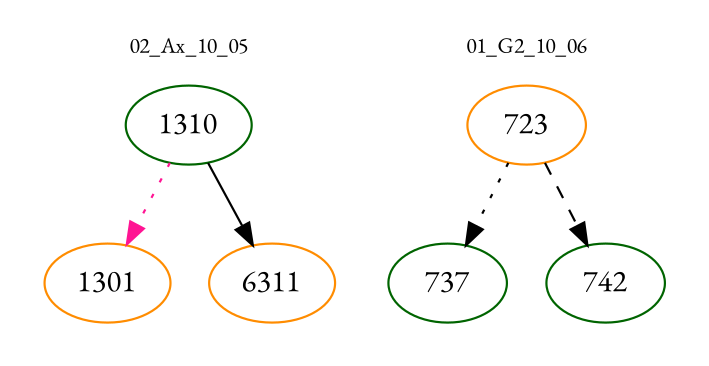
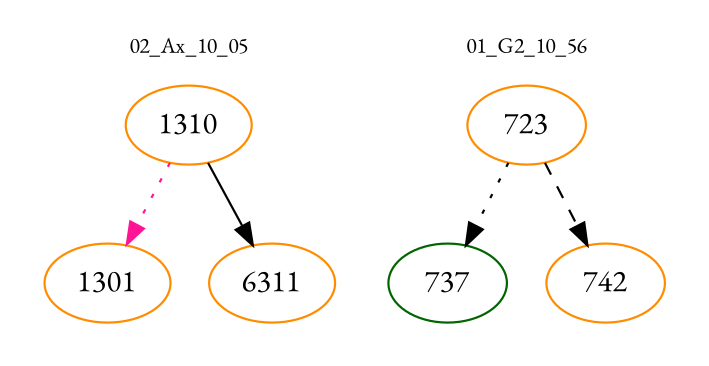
(527, 47) -> (527, 47)
(189, 125) -> (189, 125)
(606, 283) -> (606, 283)
